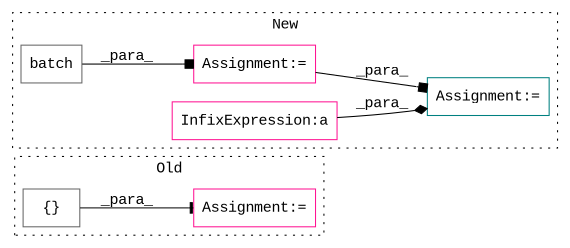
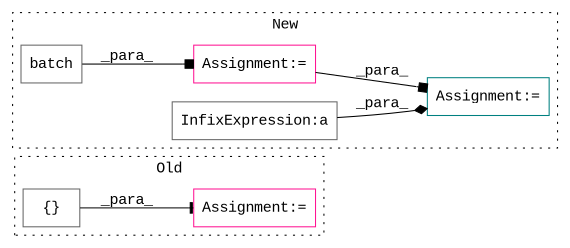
(255, 121) -> (255, 121)
